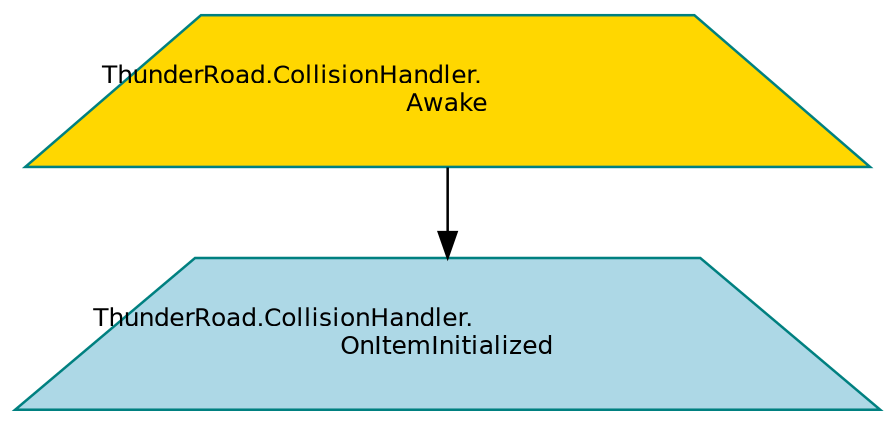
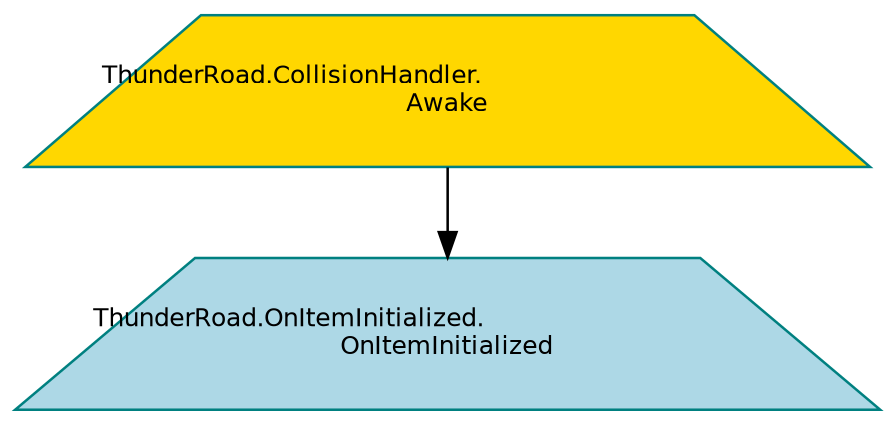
(448, 334) -> (448, 334)
